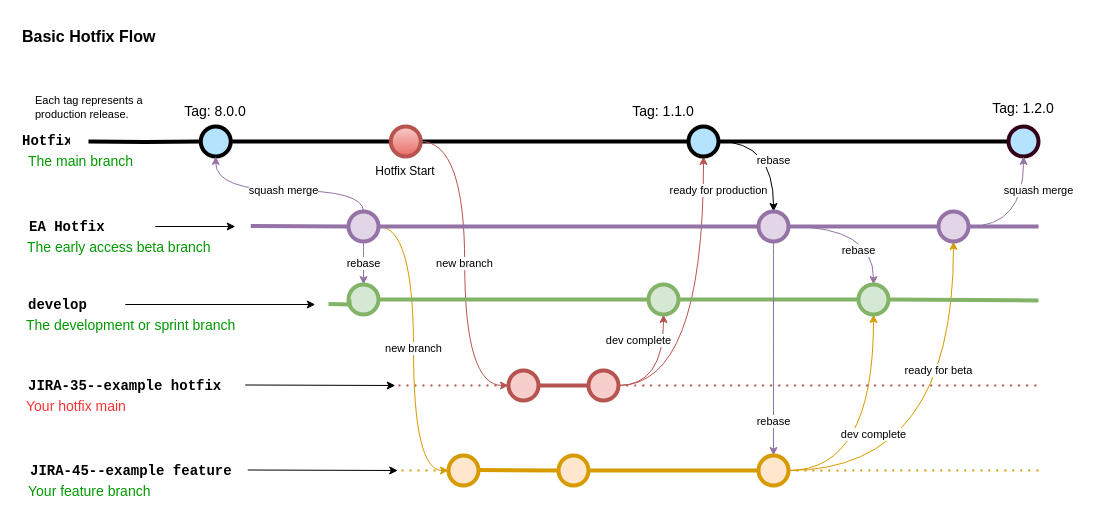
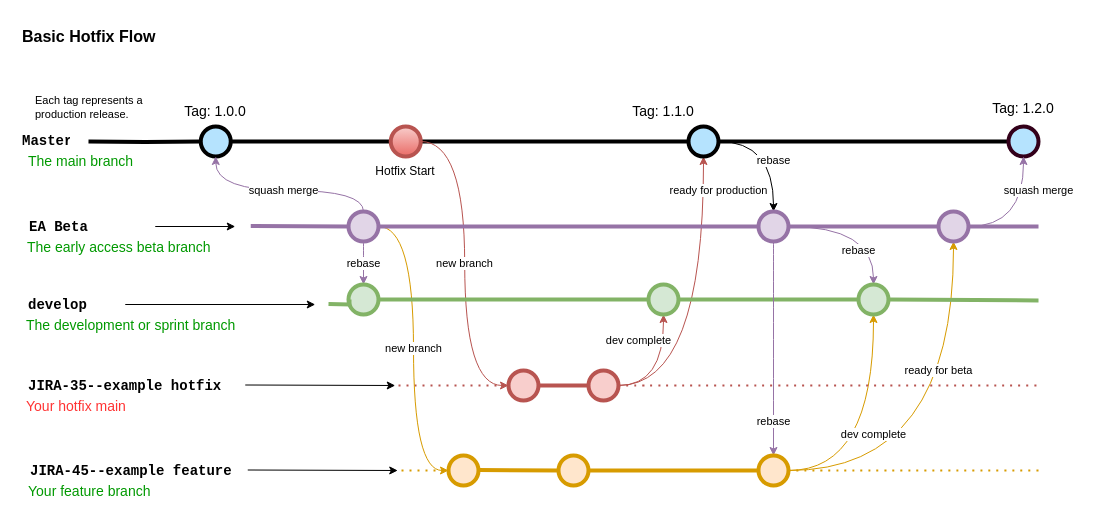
(216, 111) -> (216, 111)
(47, 142) -> (47, 142)
(61, 227) -> (55, 227)
